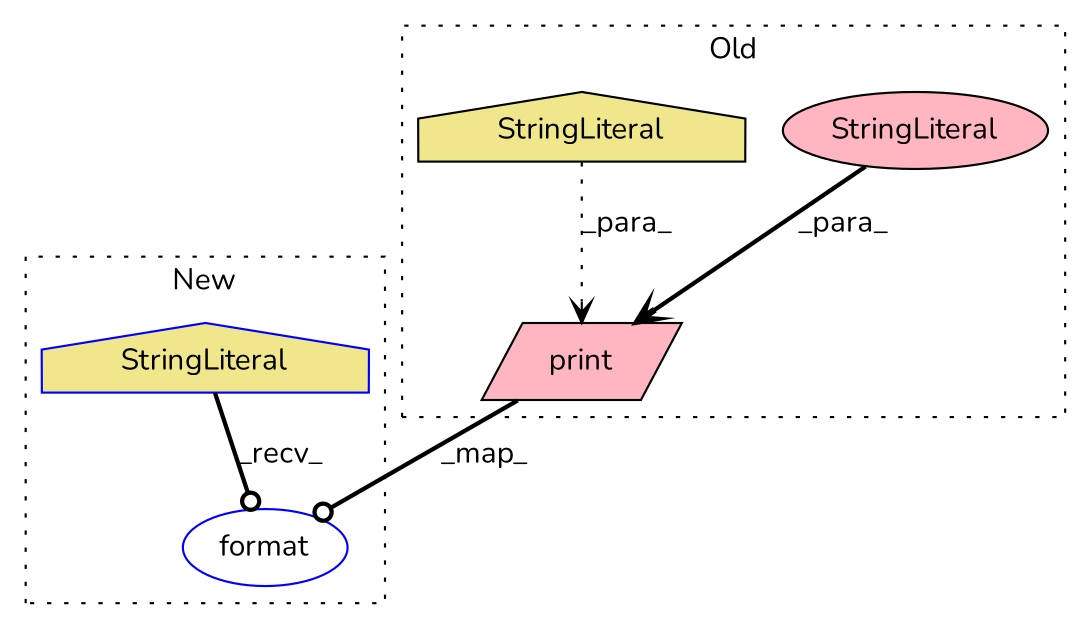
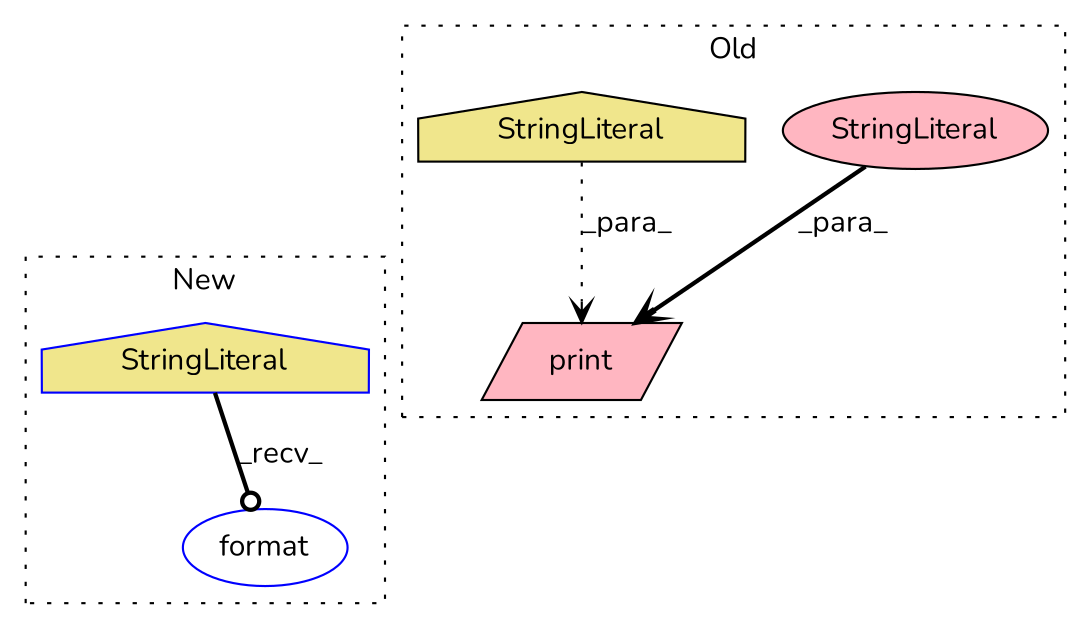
(424, 454) -> none
